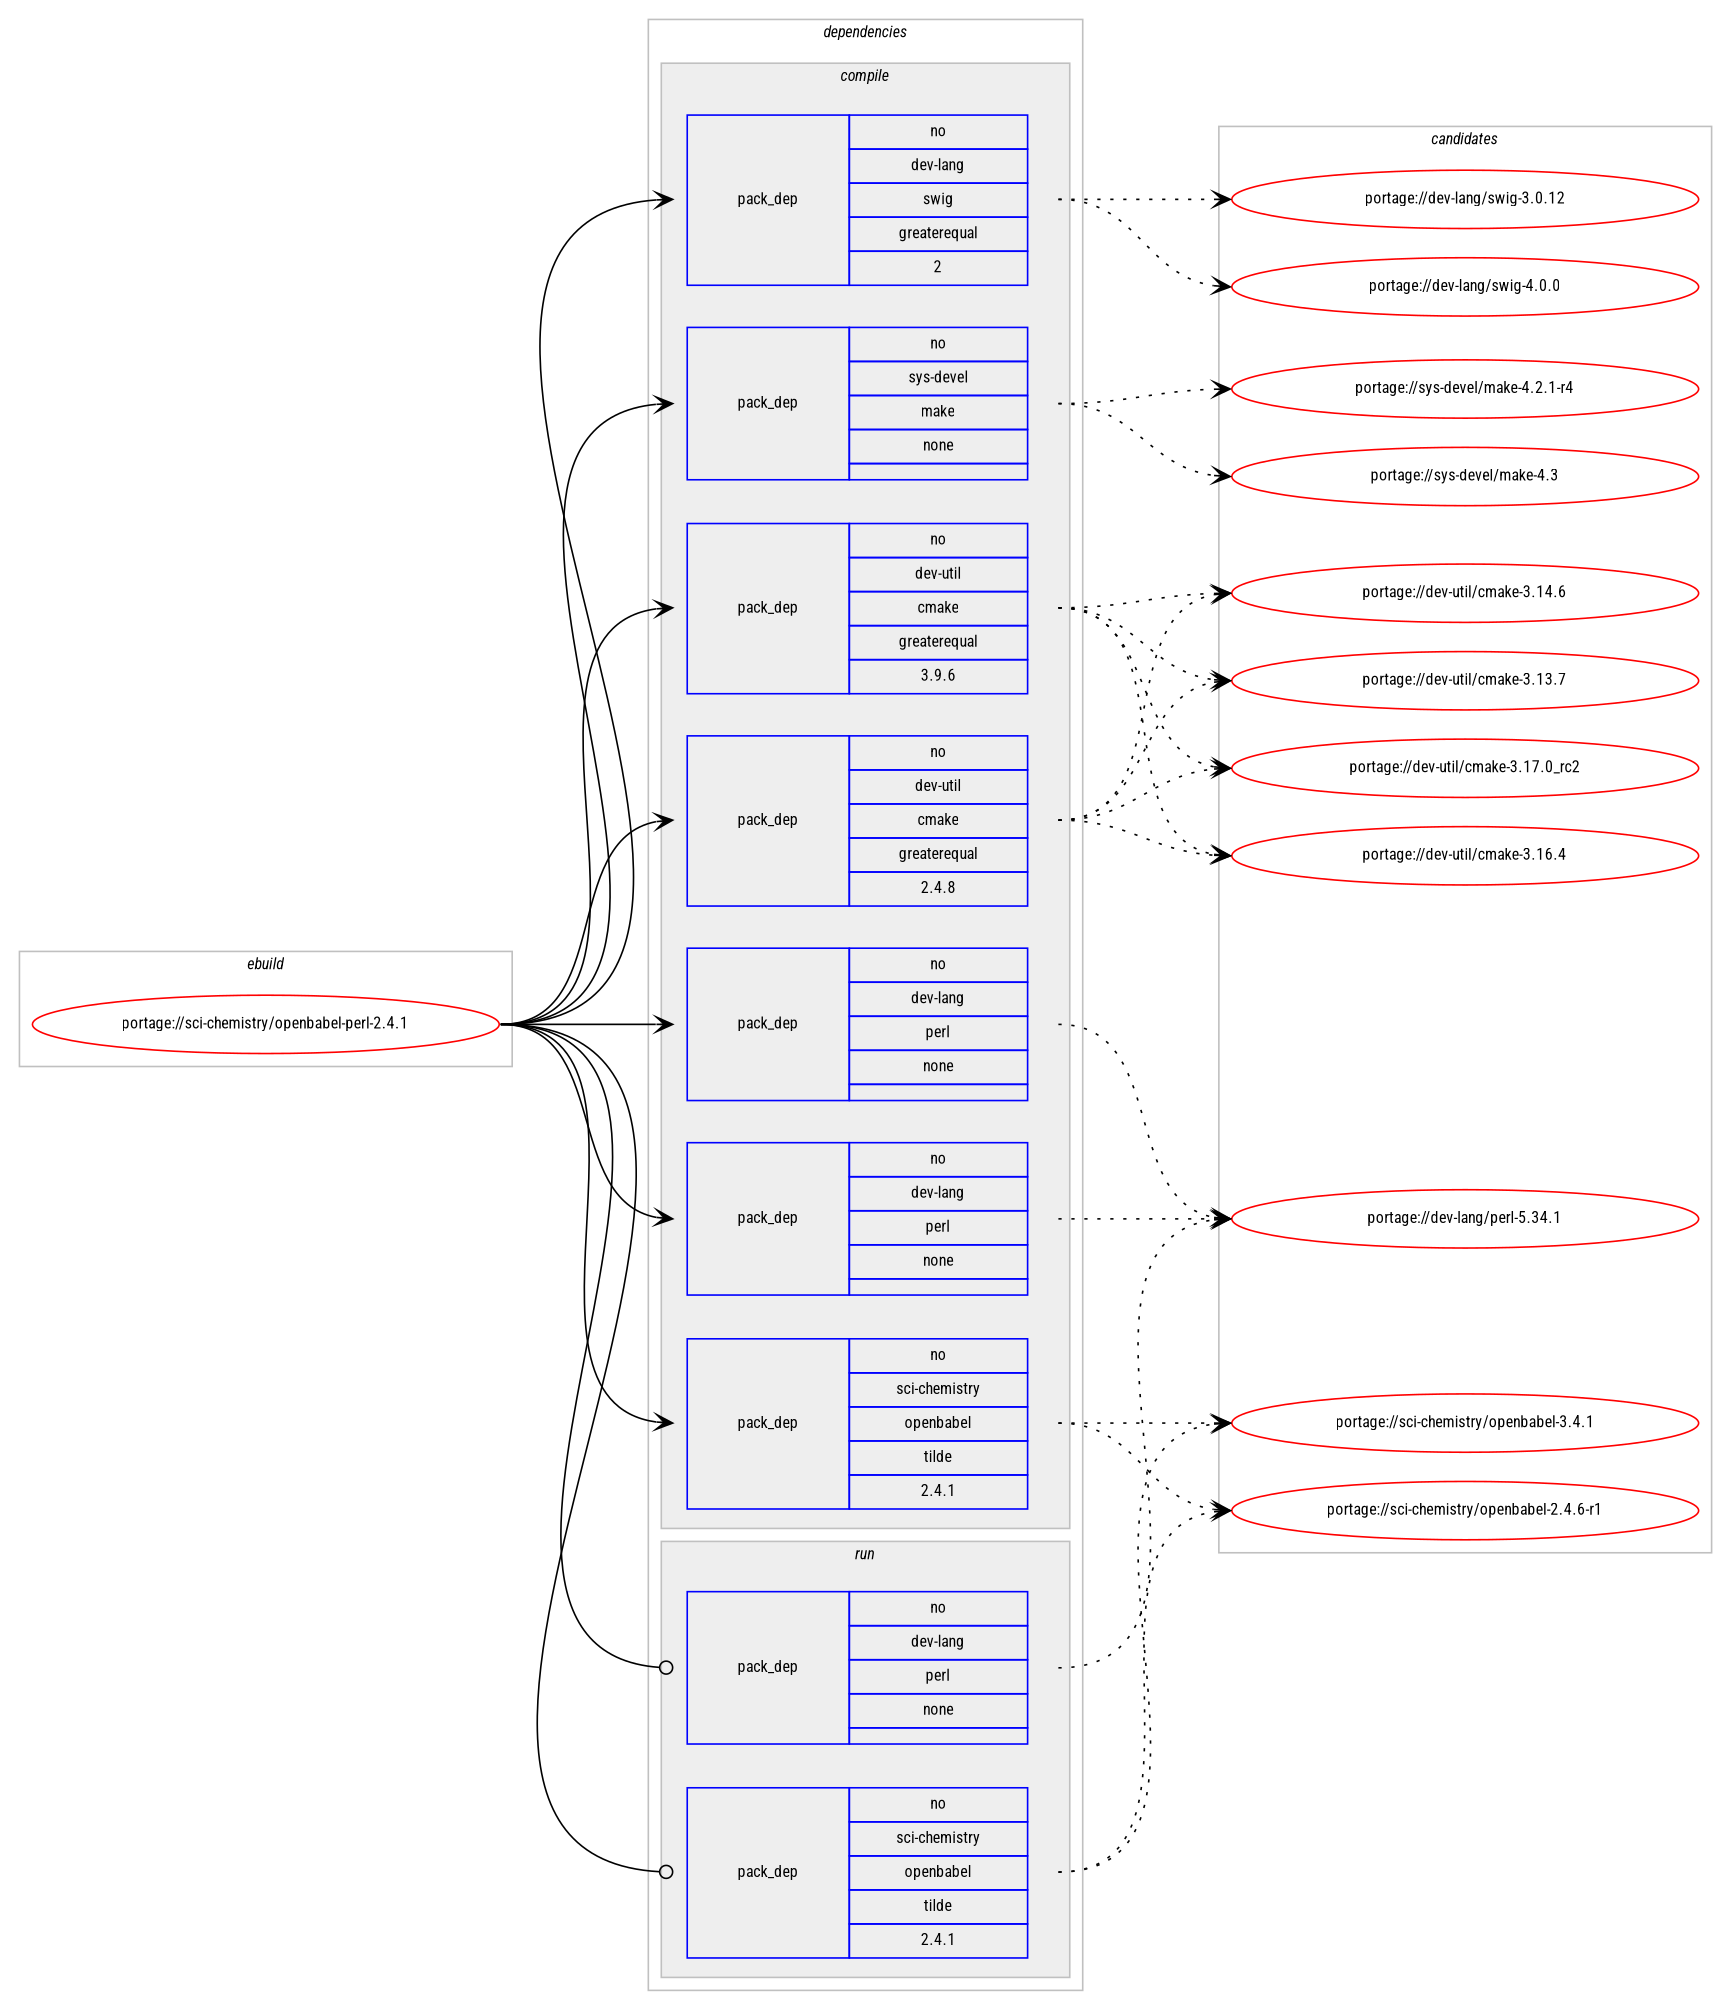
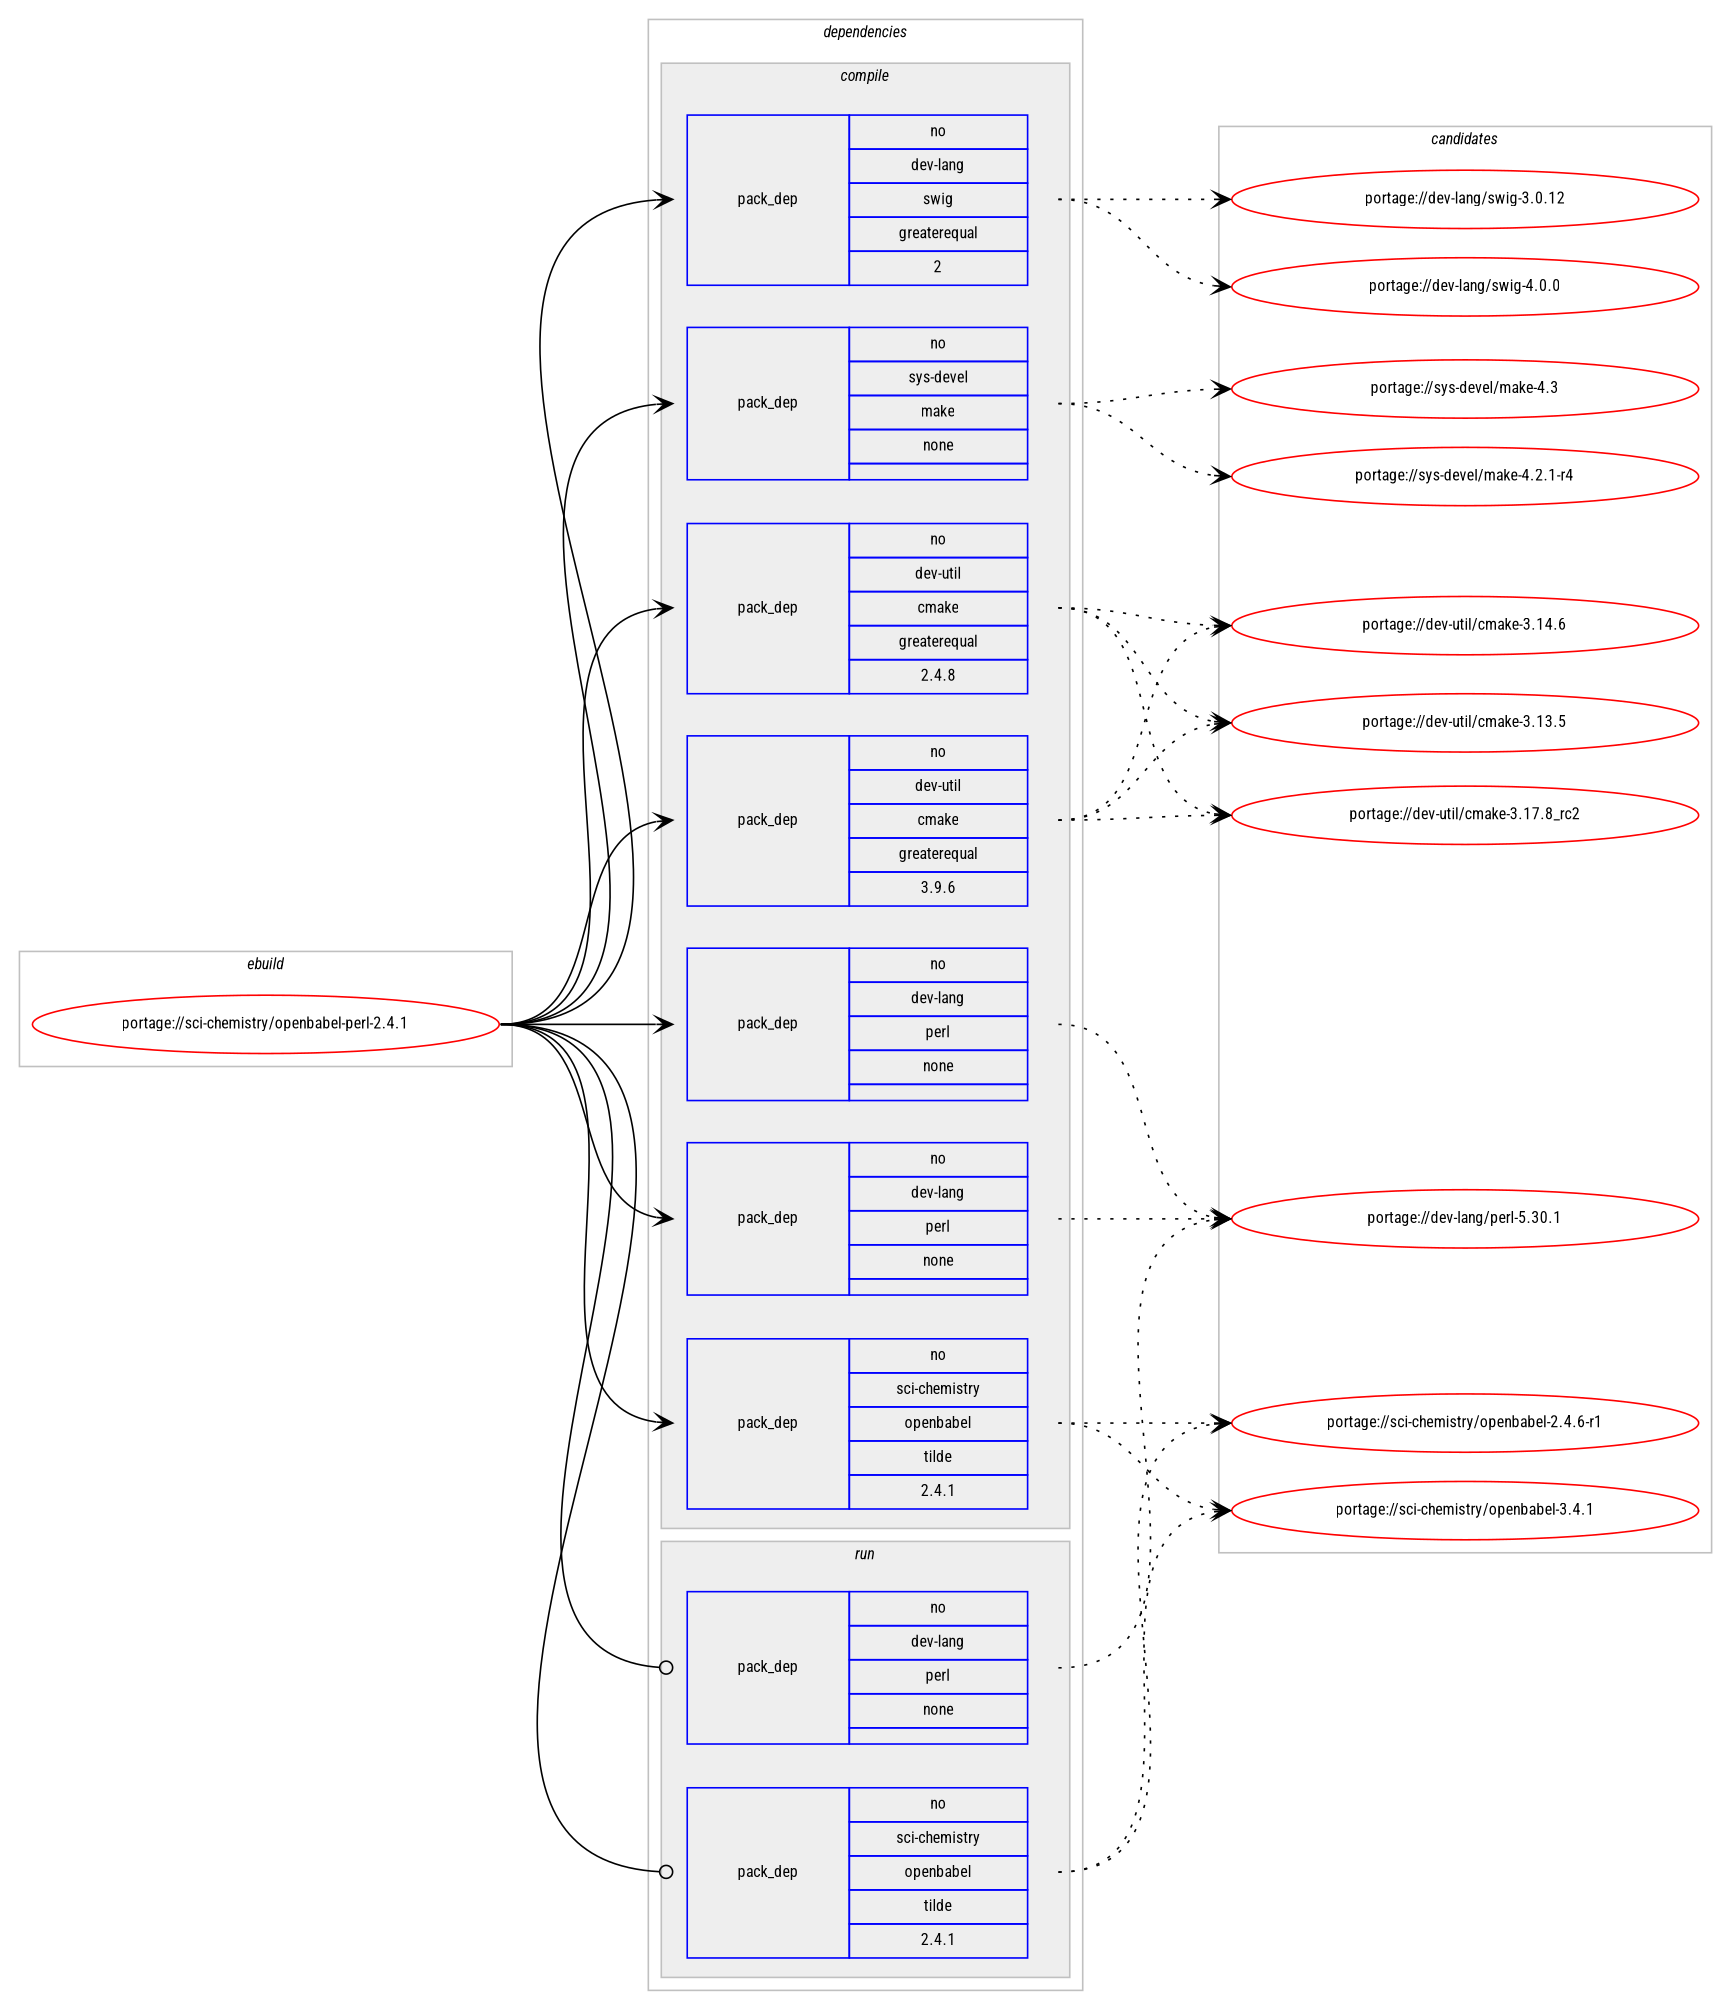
(1465, 681) -> (1465, 723)
(1465, 768) -> (1465, 815)
(1465, 856) -> none
(1465, 1219) -> (1465, 1219)
